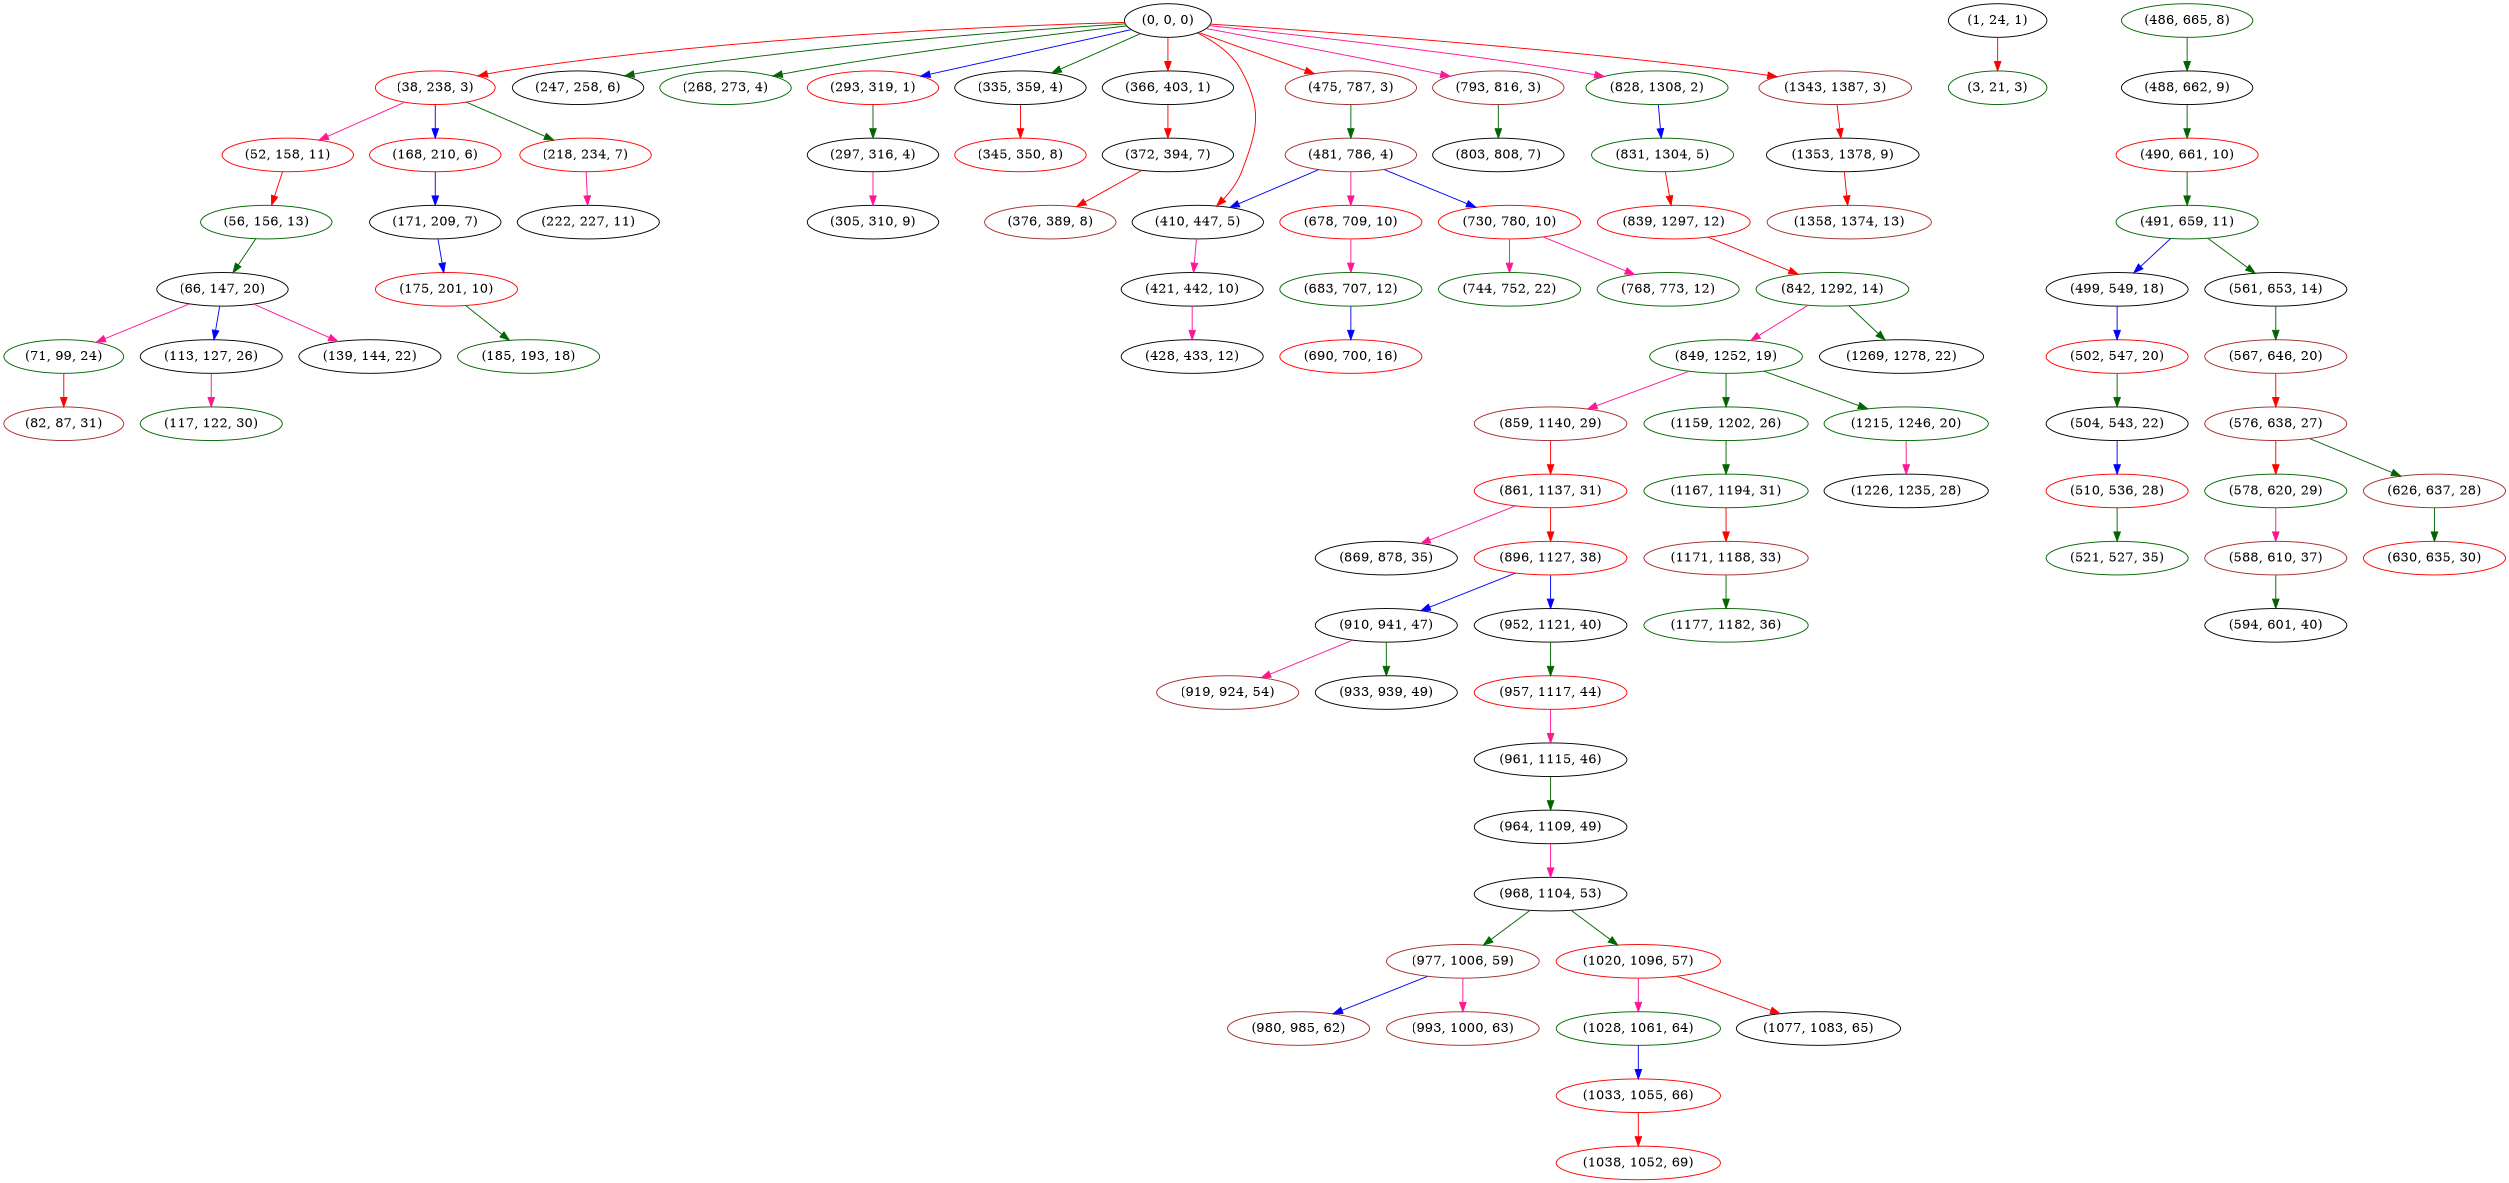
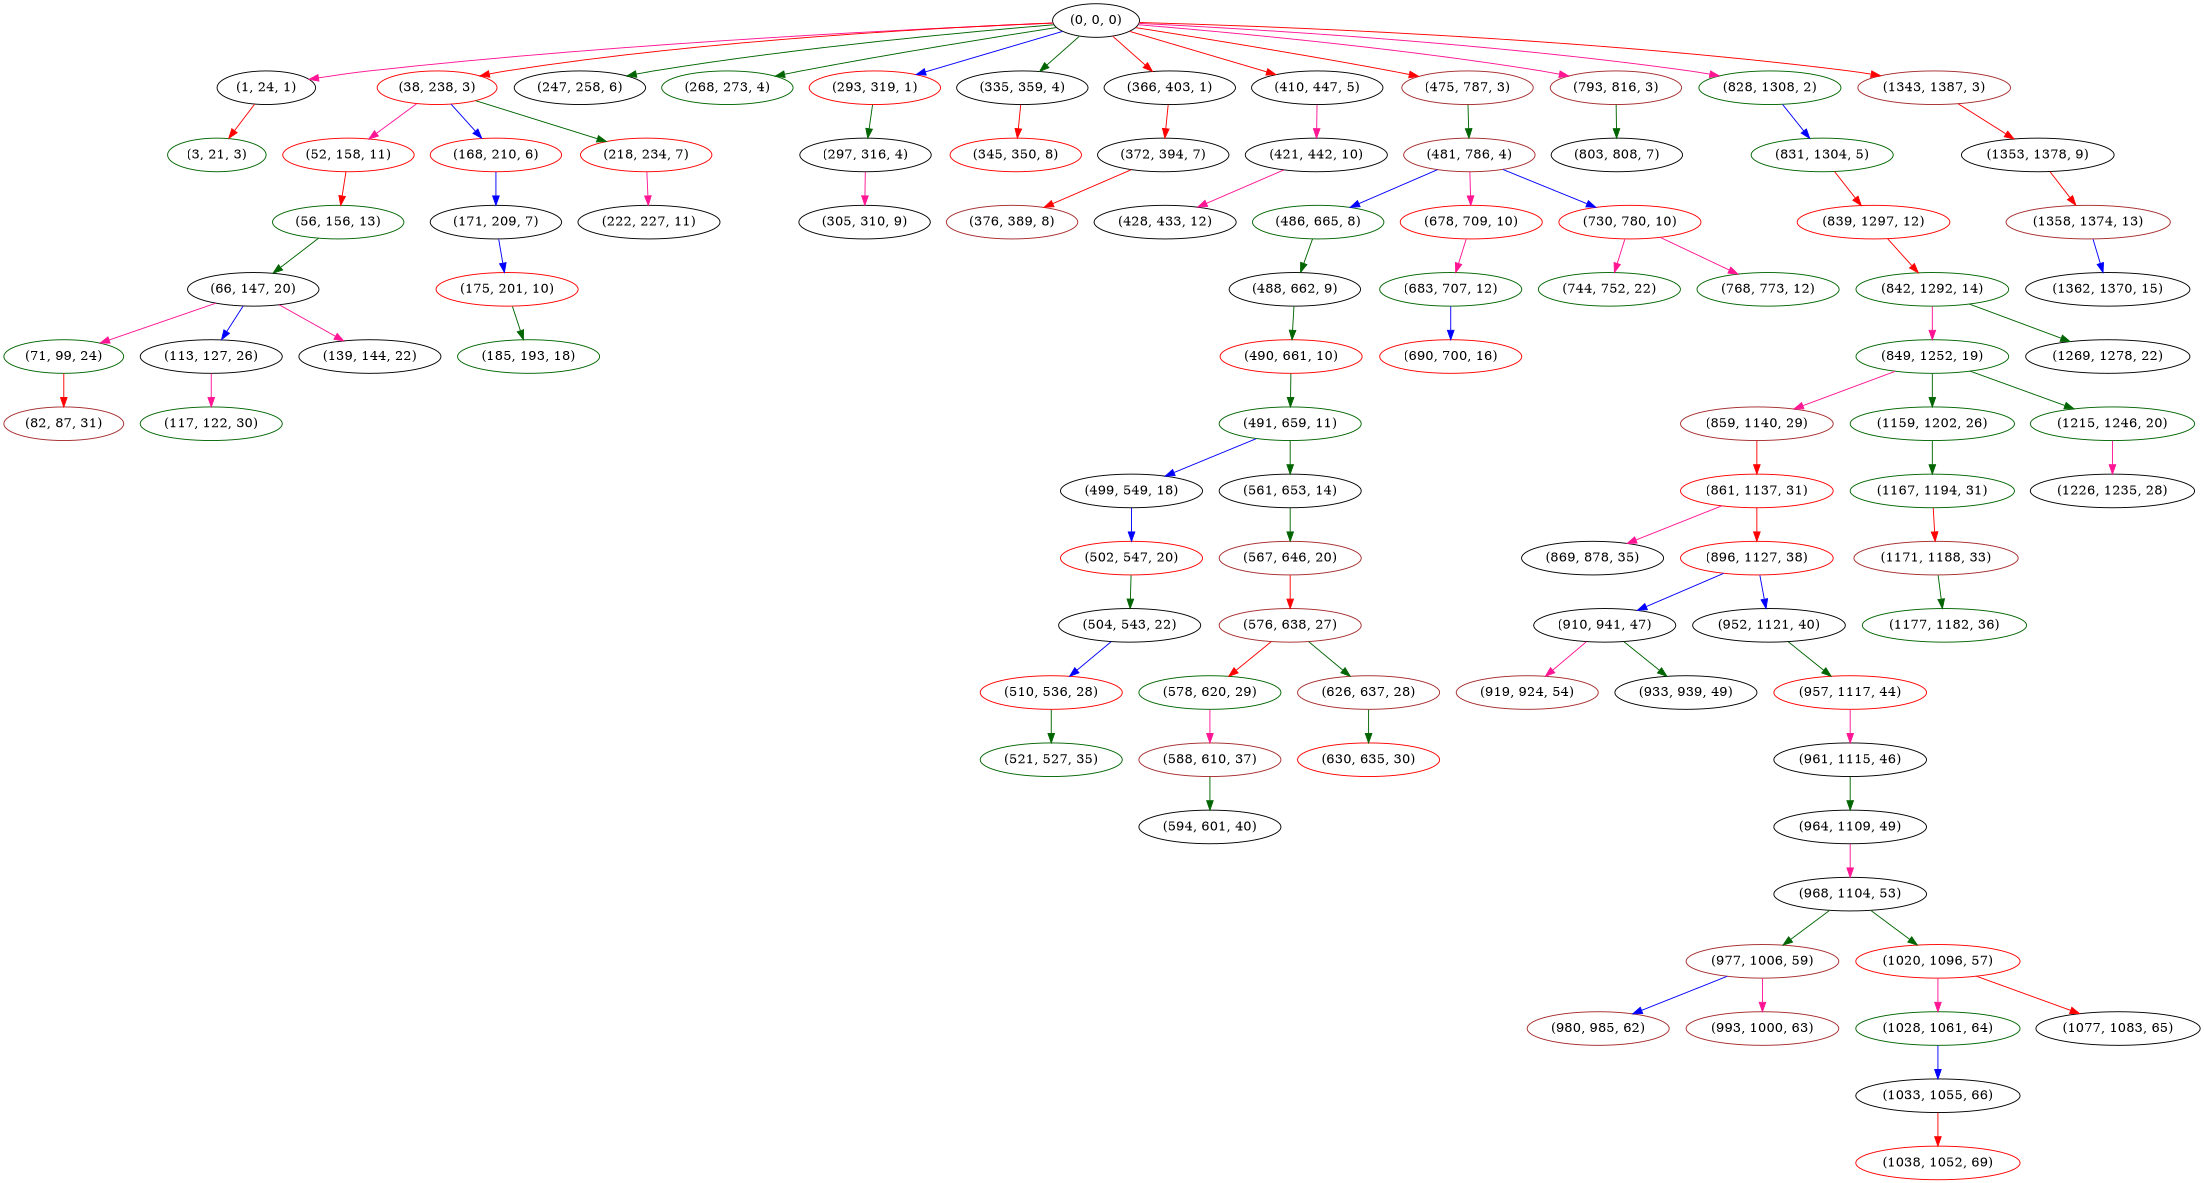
none -> (667, 45)
(1279, 187) -> (1398, 187)
none -> (2108, 289)
(1638, 1096) -> (1938, 1096)
